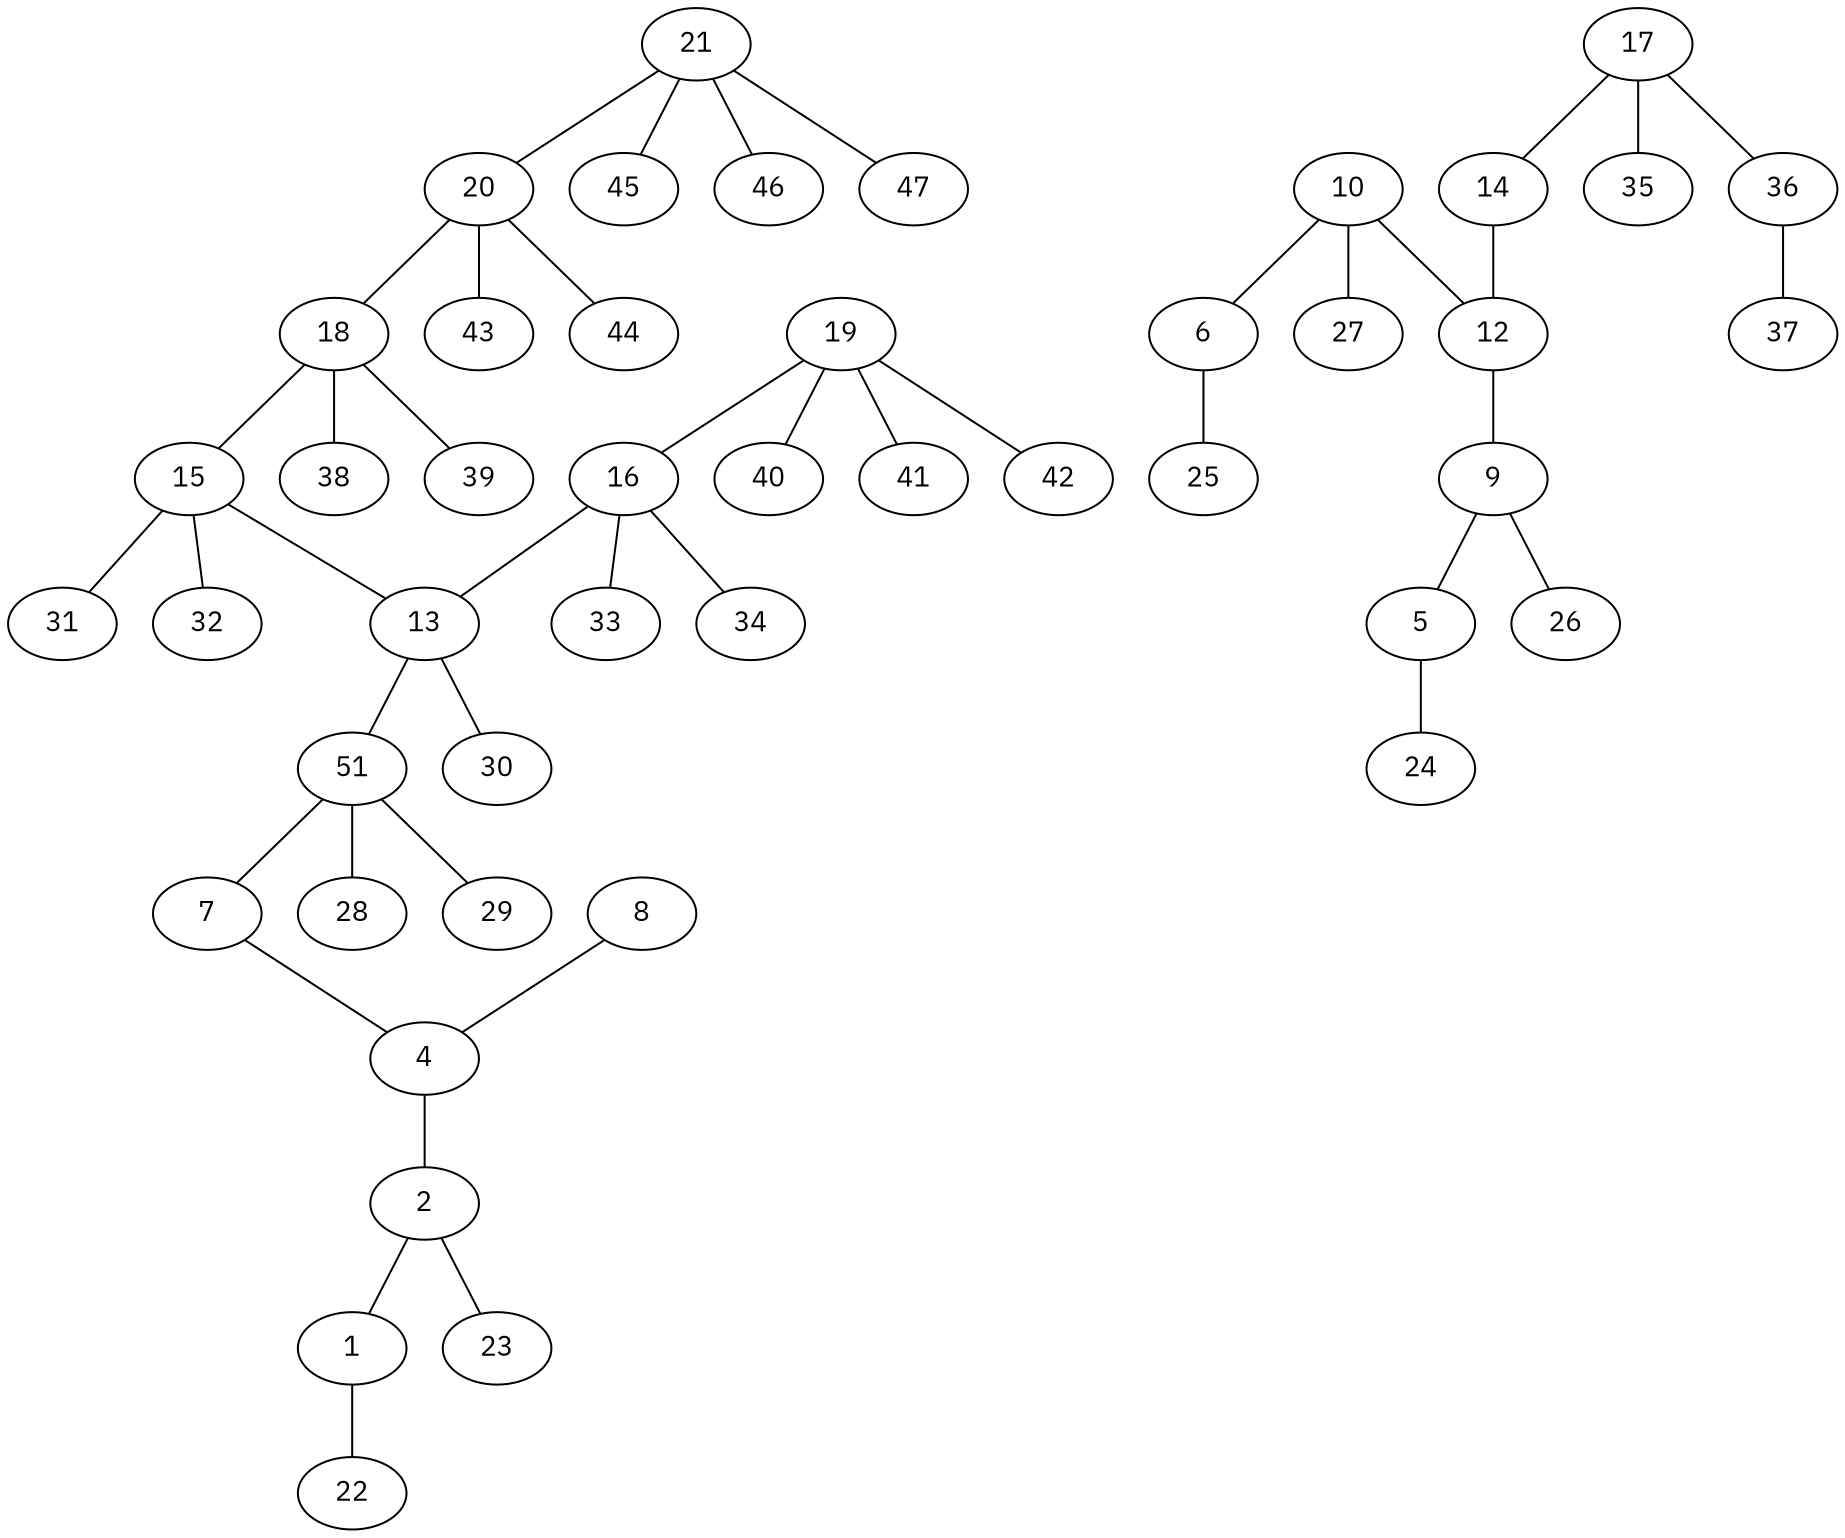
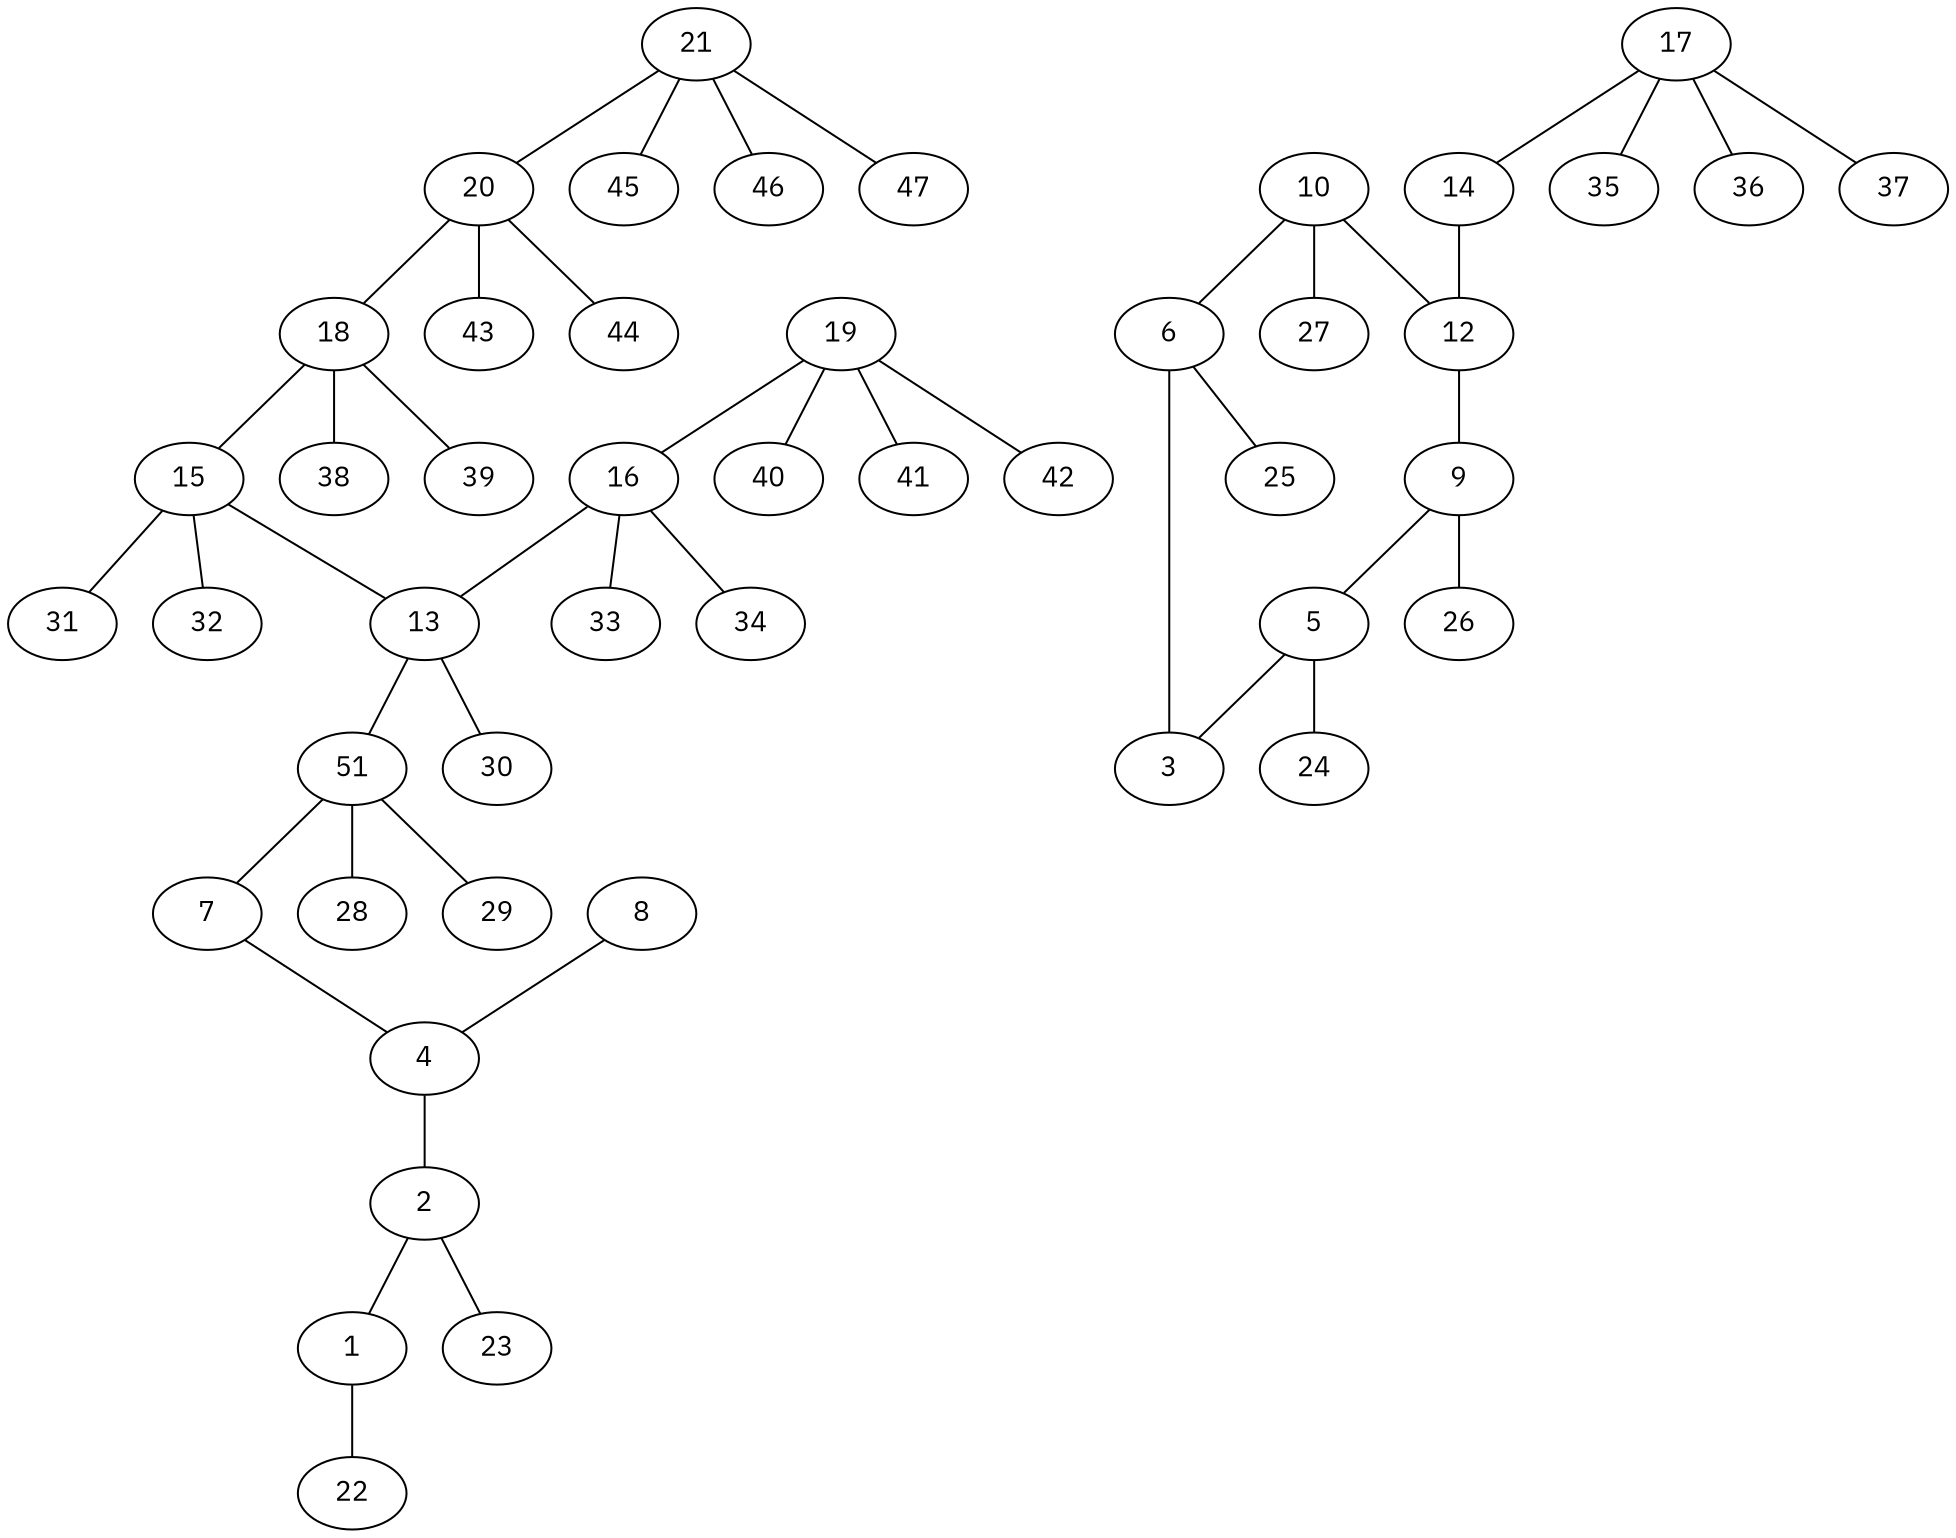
(1783, 262) -> (1785, 117)
none -> (1169, 769)
